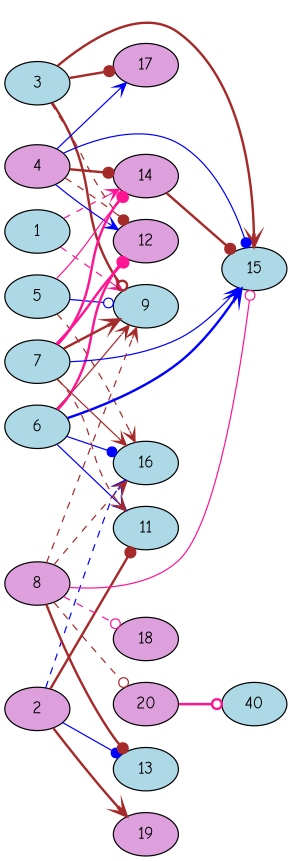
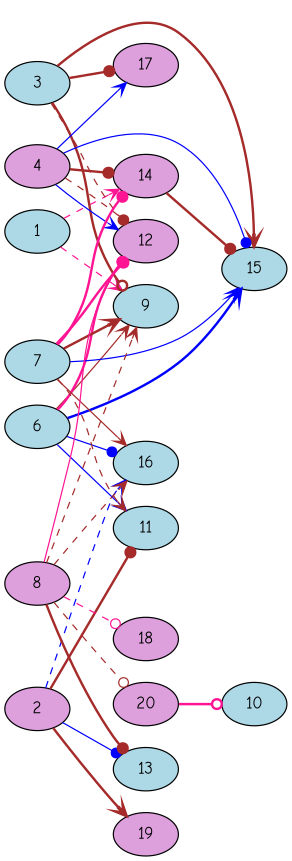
(37, 297) -> none
(212, 490) -> (76, 427)
(254, 704) -> (254, 704)
